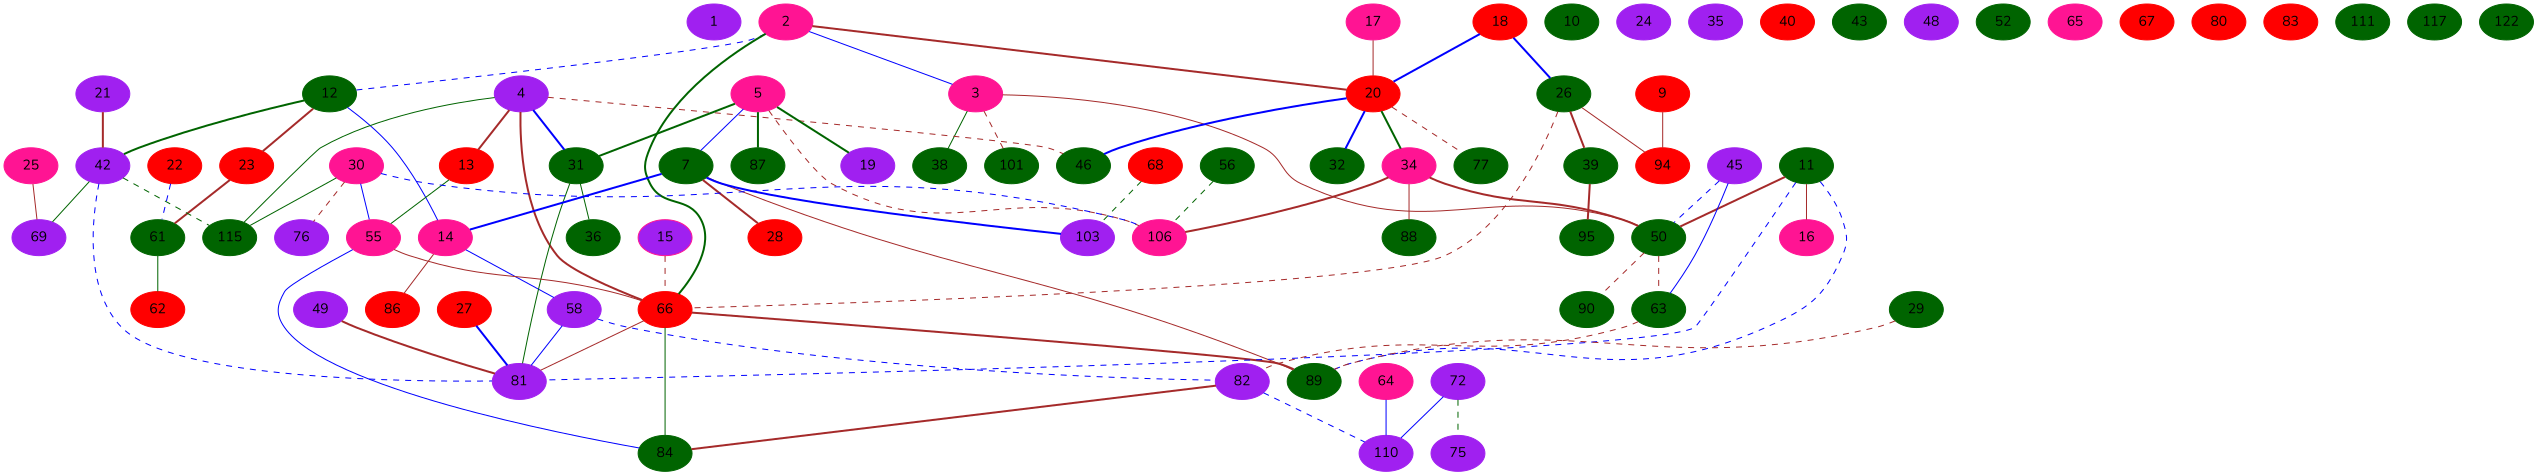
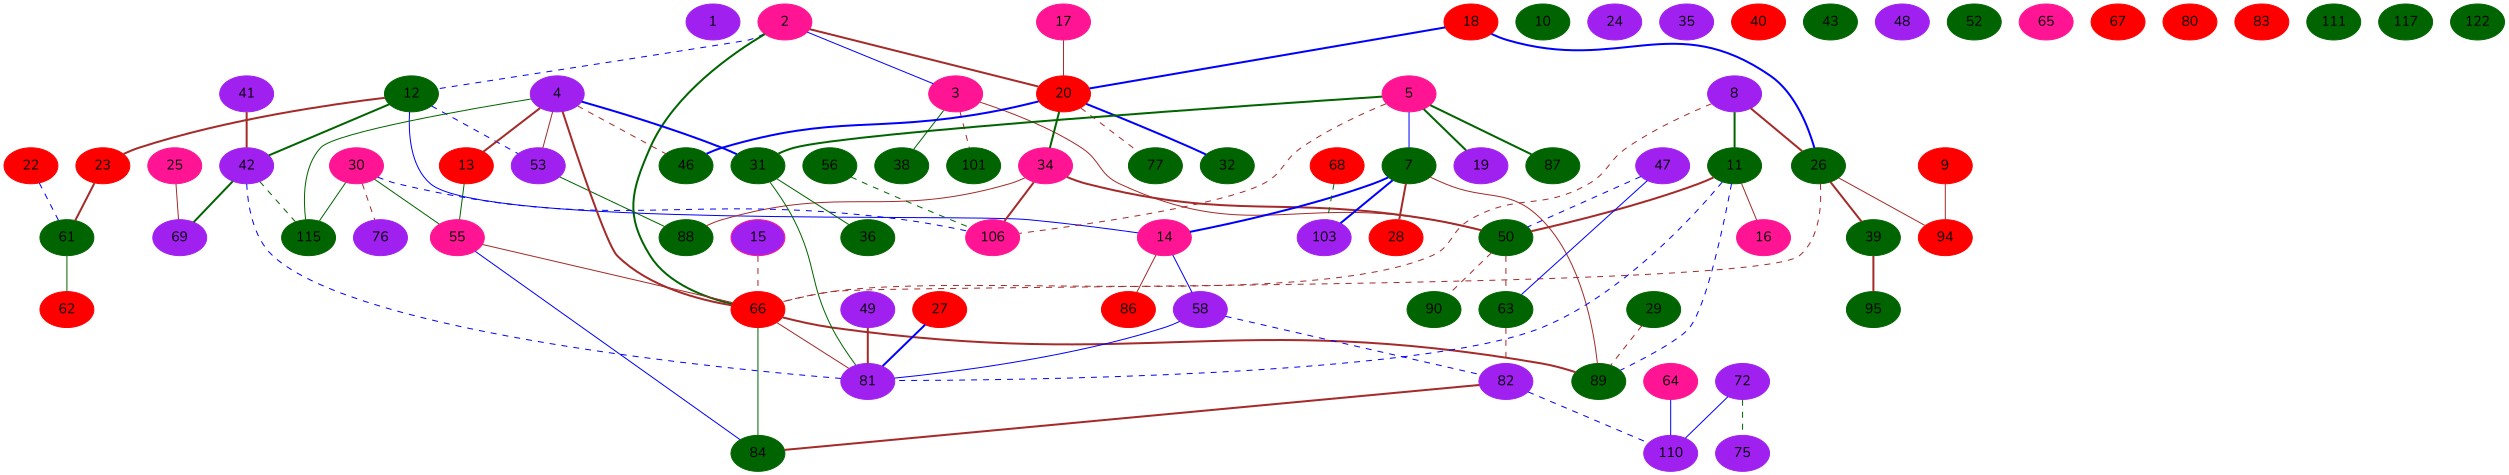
(103, 94) -> (247, 94)
none -> (1735, 94)
none -> (538, 166)
(1735, 166) -> (1663, 166)
(71, 202) -> (213, 202)
(365, 202) -> (407, 202)
